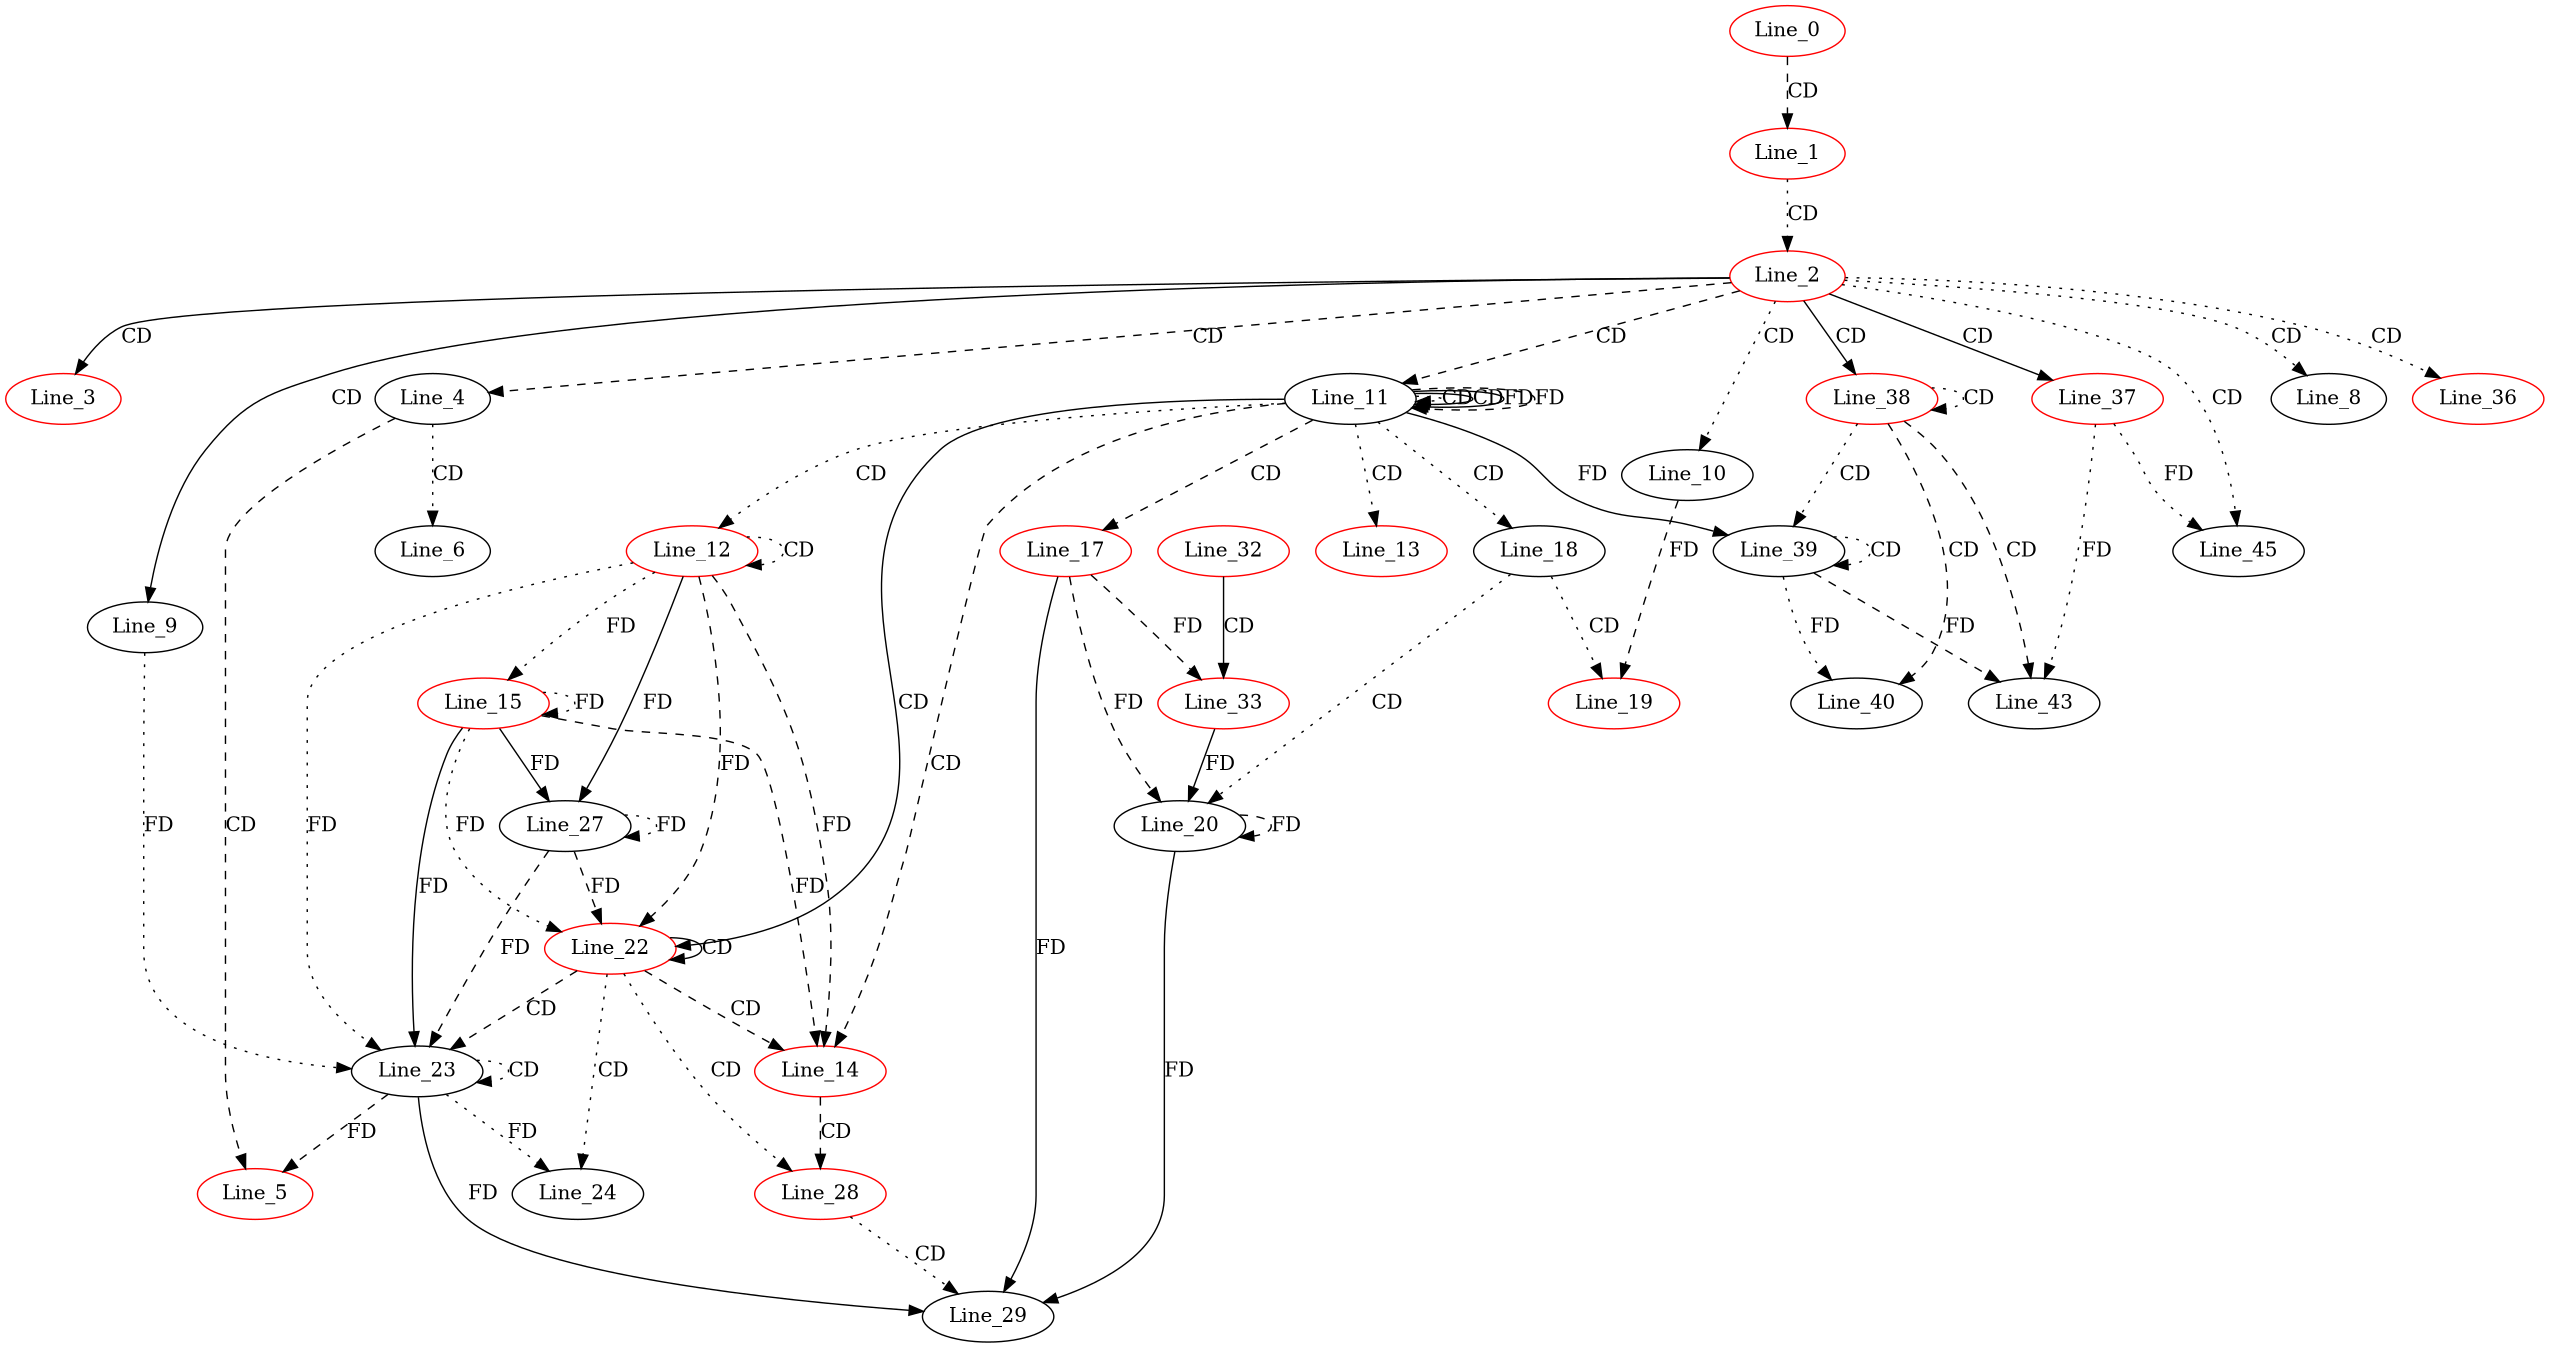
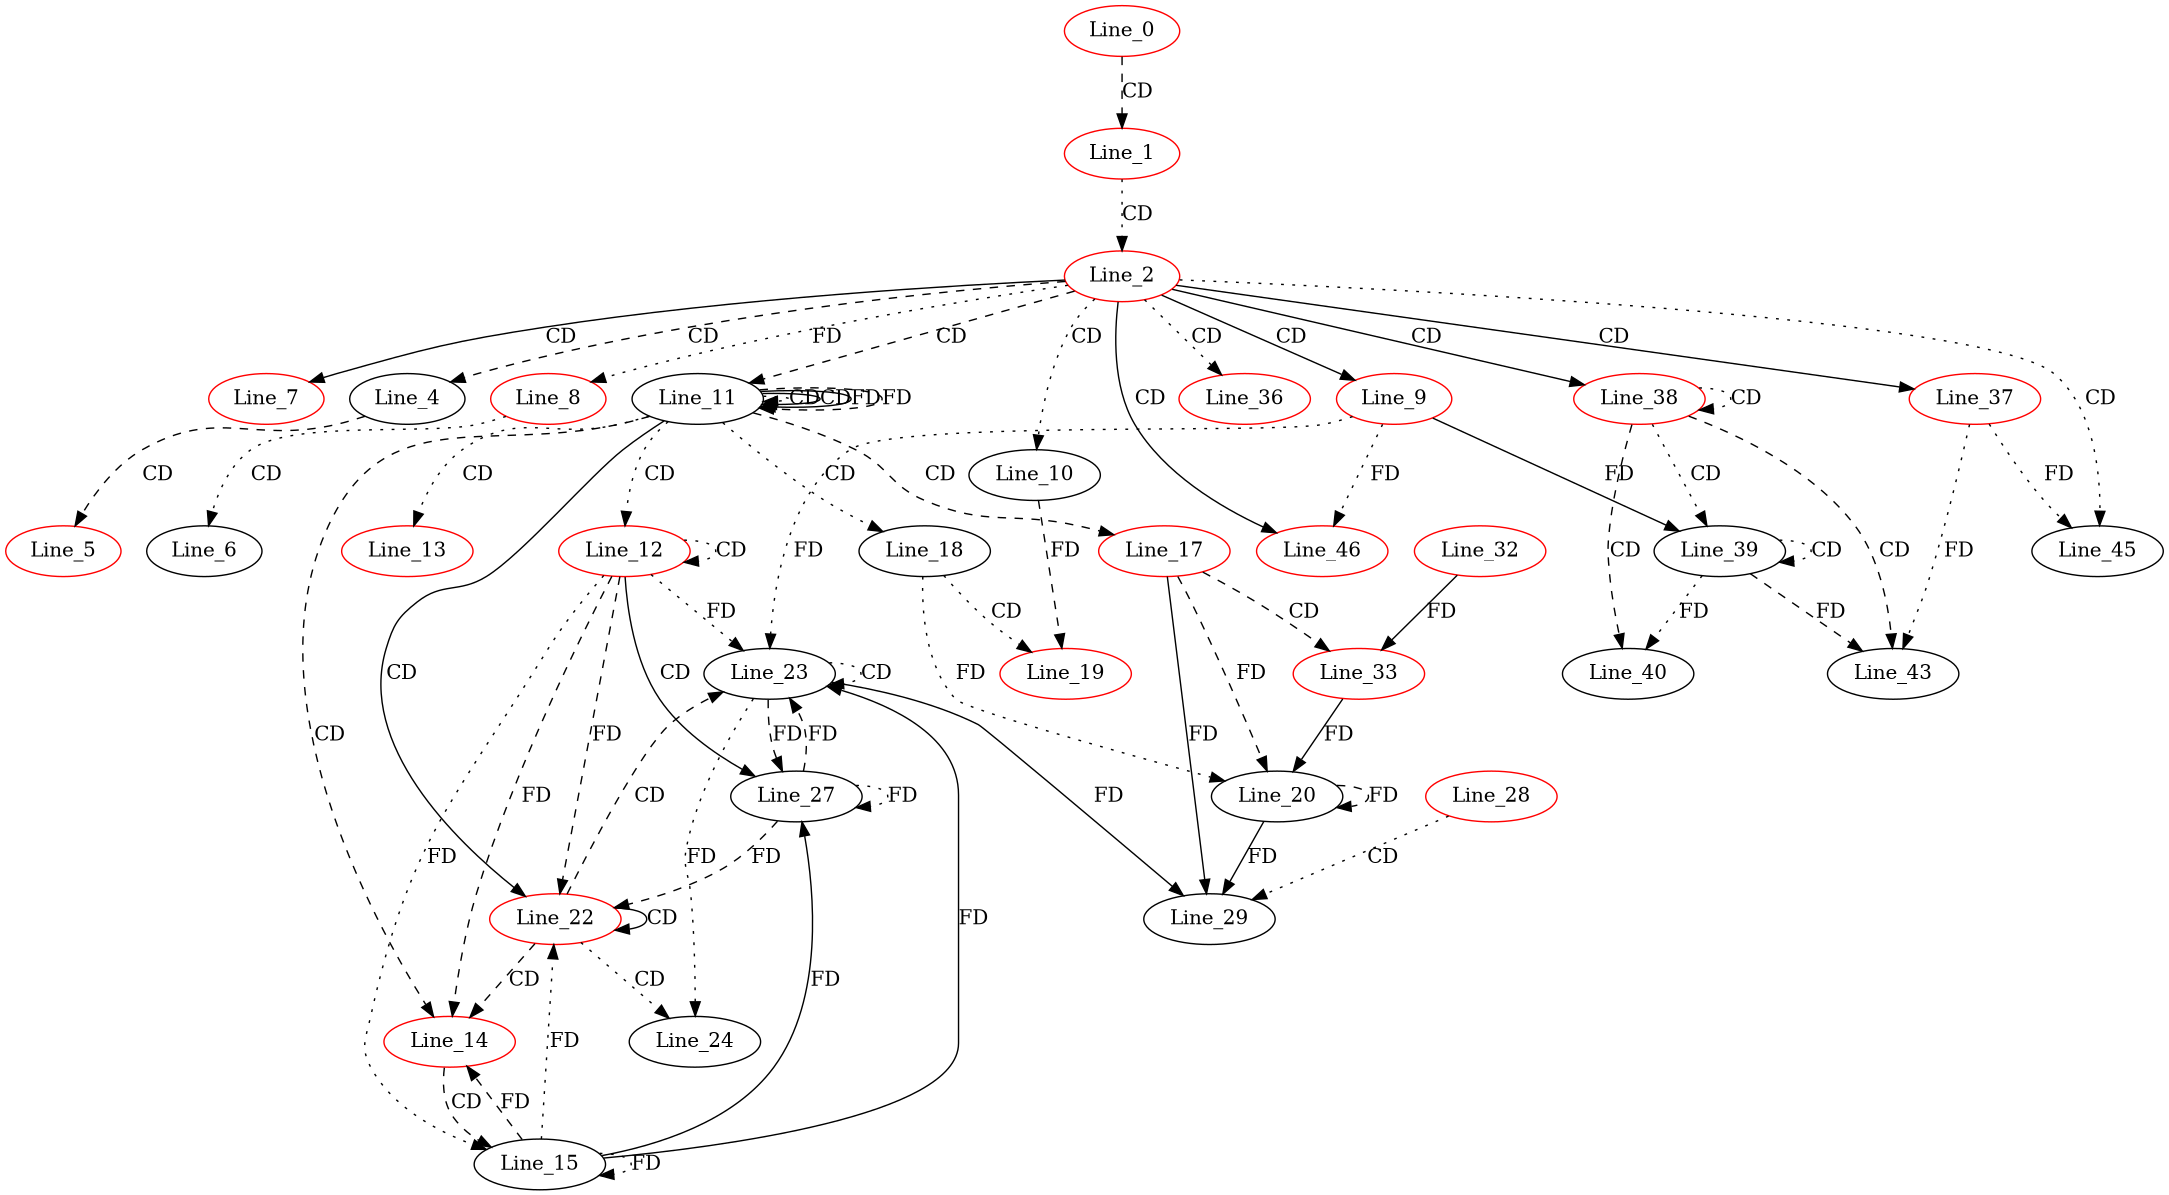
(2286, 338) -> (827, 338)
(63, 399) -> (266, 399)
(2329, 399) -> (548, 399)
(433, 468) -> (349, 431)
(1554, 486) -> (1550, 472)
none -> (1322, 551)
(145, 627) -> (1394, 399)
(1188, 627) -> (1304, 613)
(1239, 627) -> (1442, 613)
(483, 703) -> (540, 1164)
(658, 703) -> (675, 674)
(1387, 703) -> (971, 674)
(693, 1075) -> none
(820, 1126) -> (449, 1110)
(341, 1129) -> (770, 729)
